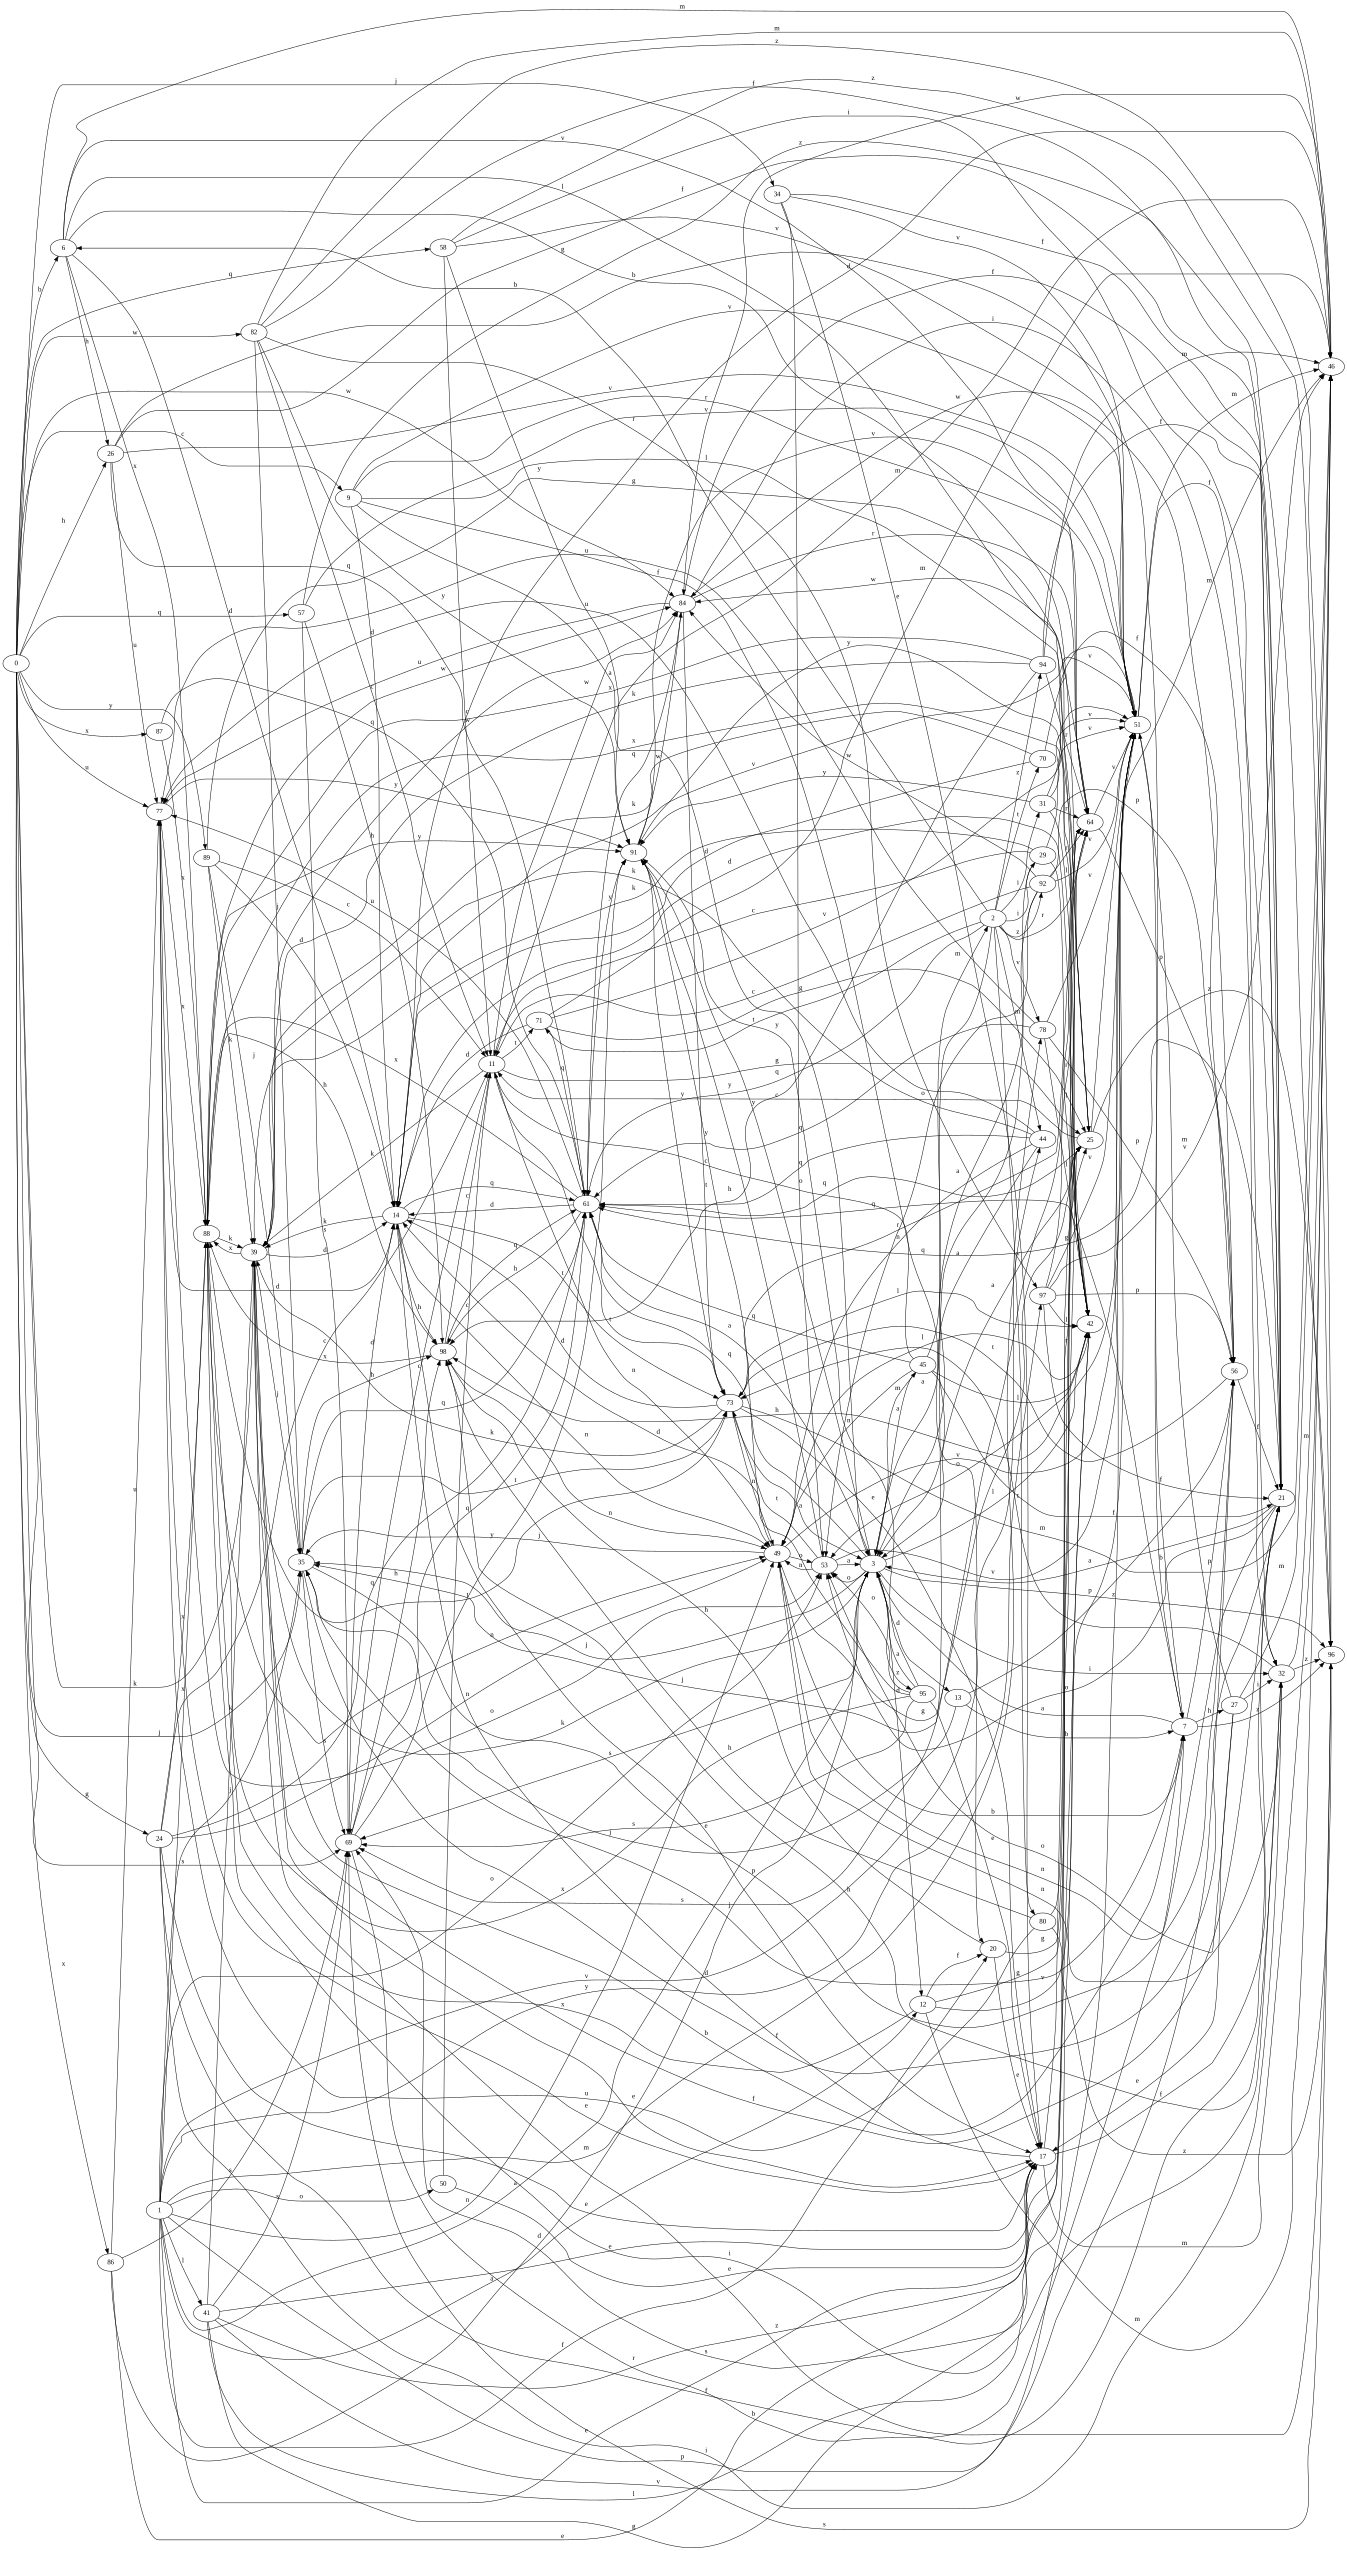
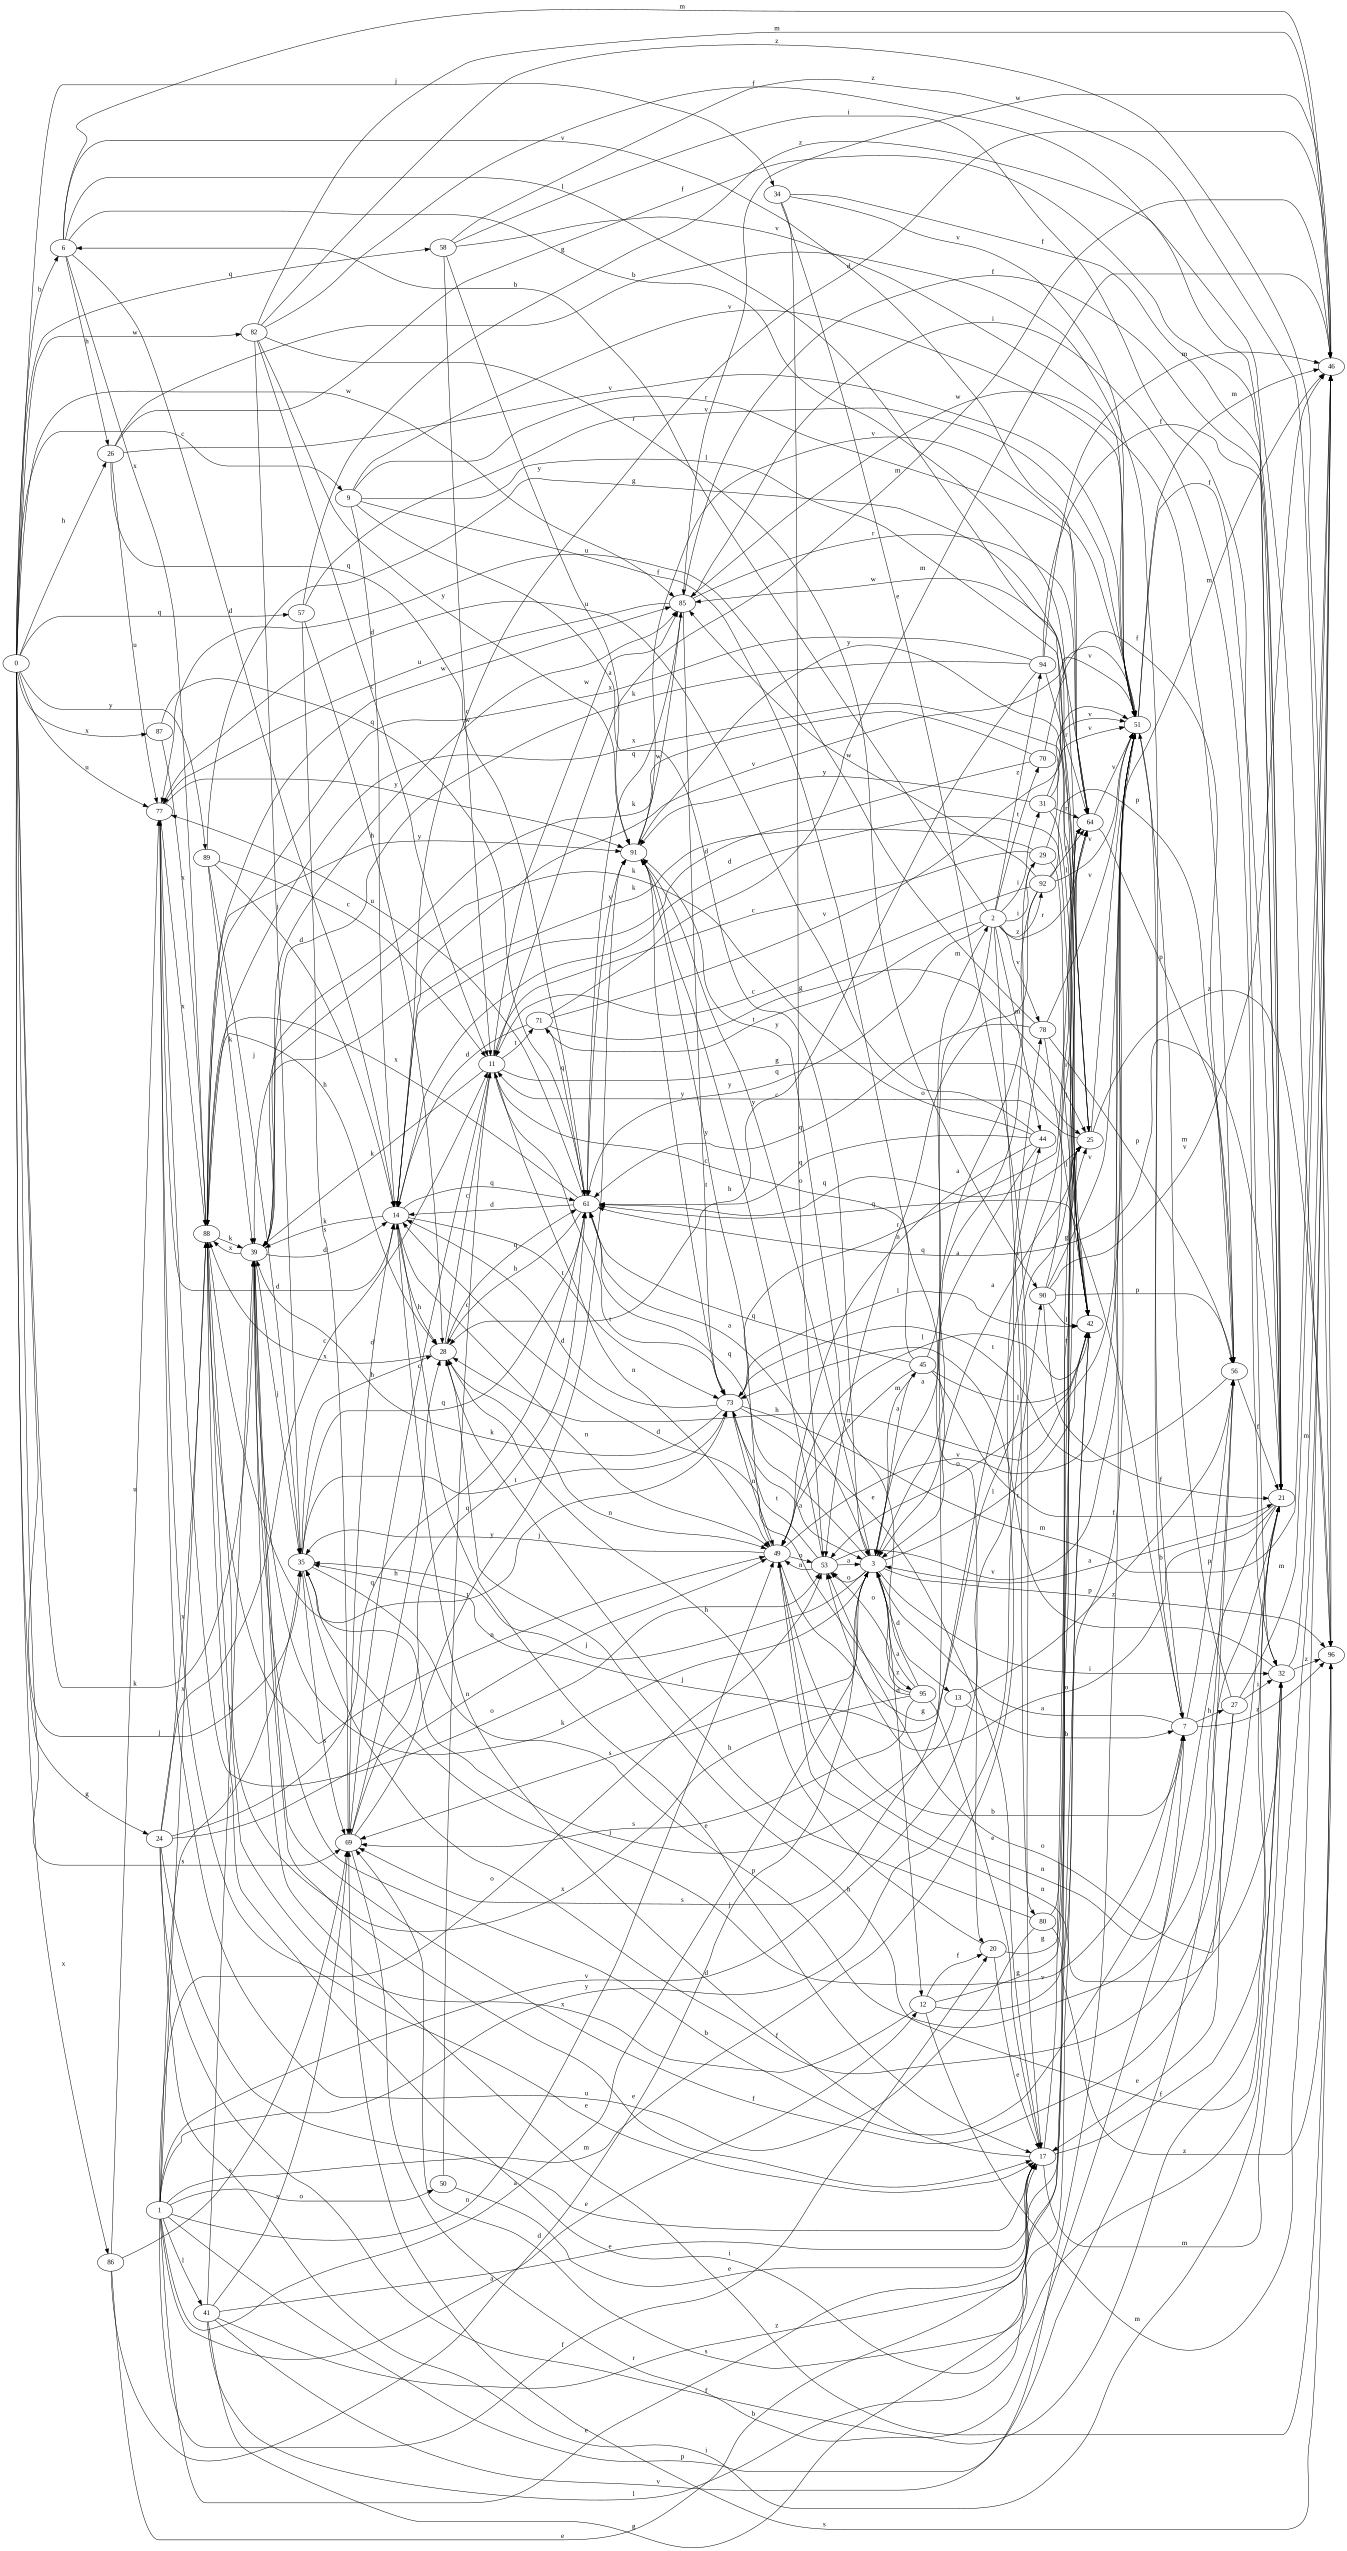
(683, 604) -> (683, 604)
(1043, 1296) -> (1043, 1296)
(443, 1352) -> (443, 1352)
